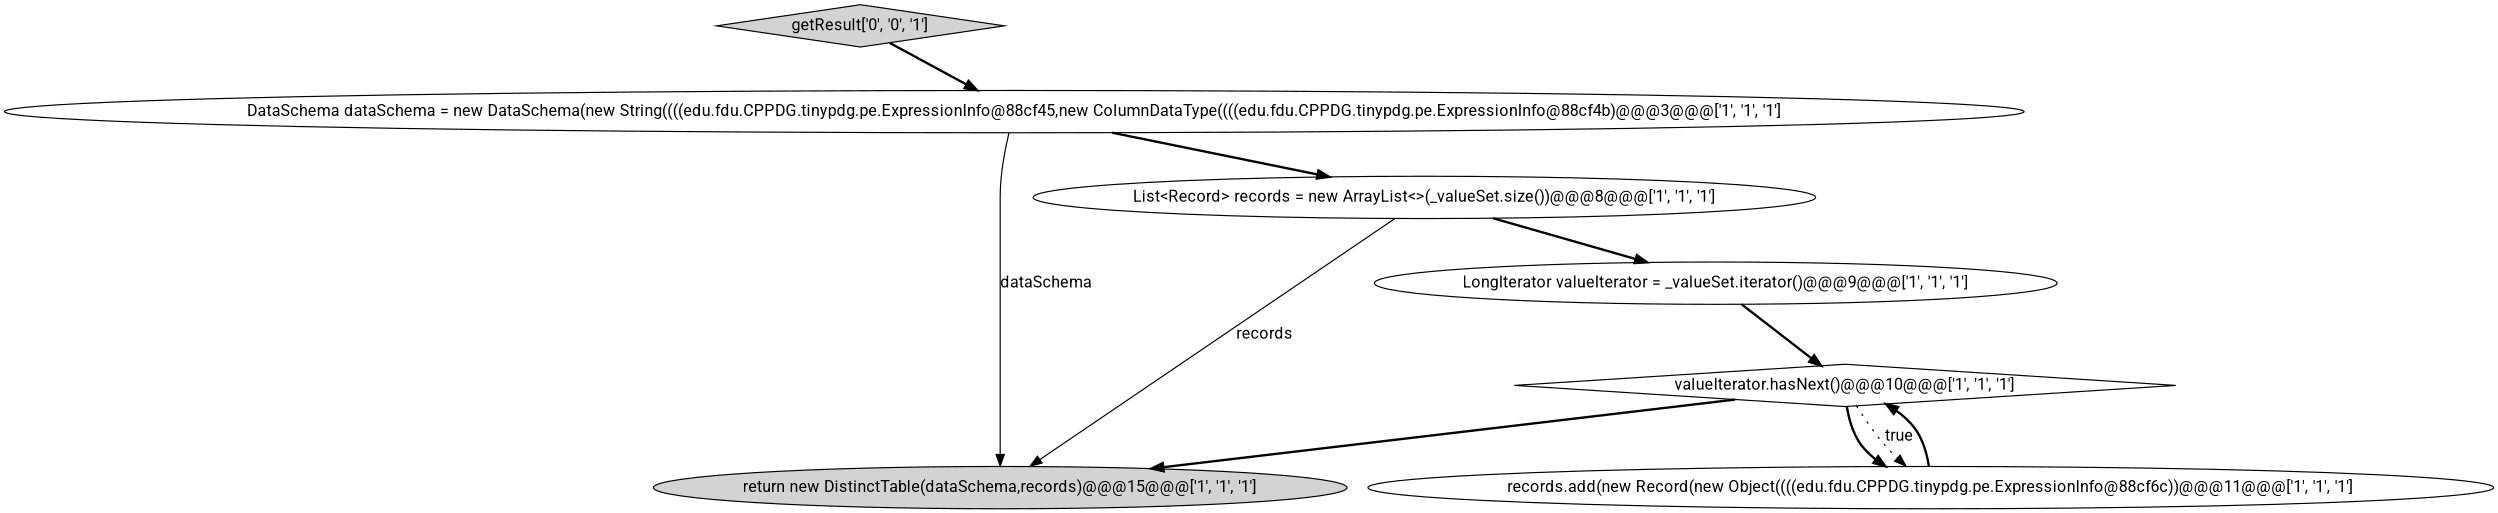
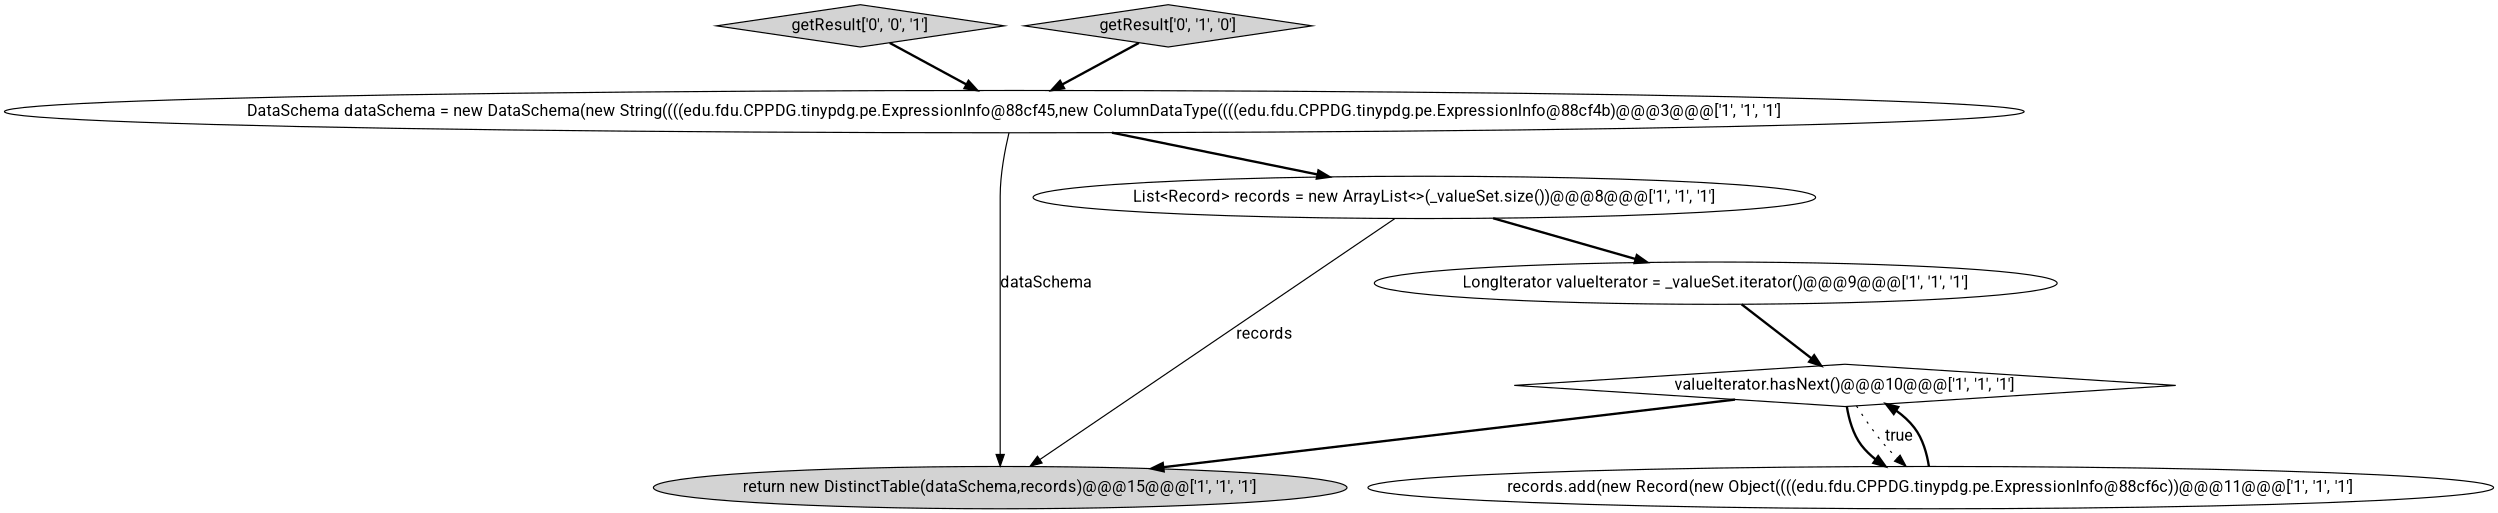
none -> (1168, 26)
